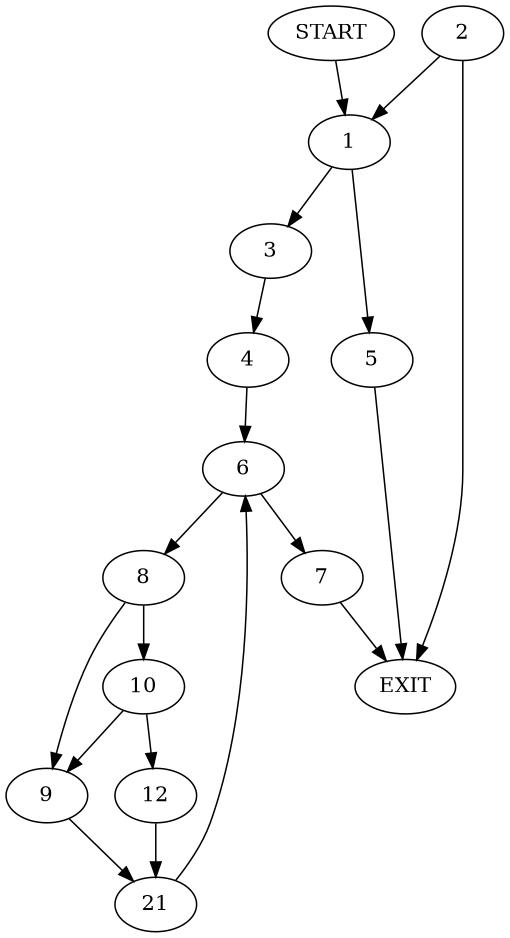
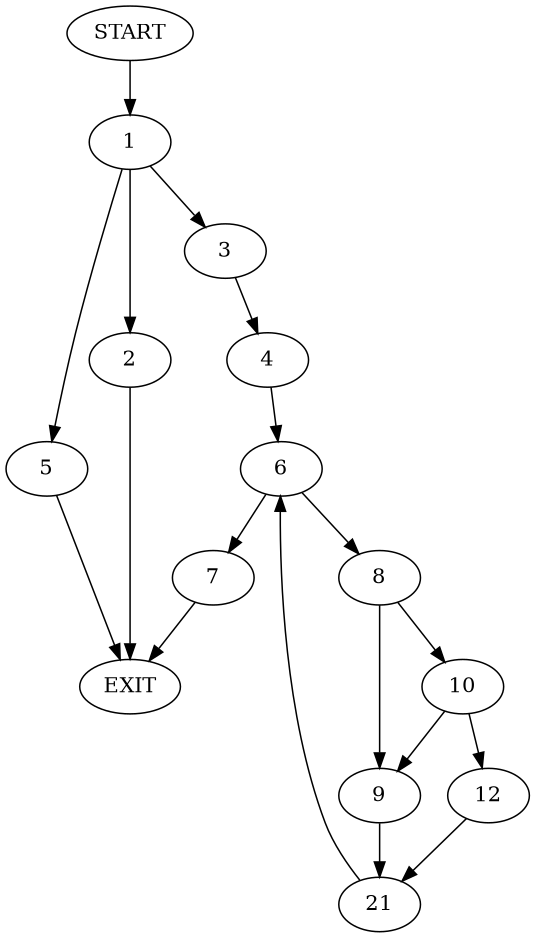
(412, 82) -> (130, 243)
